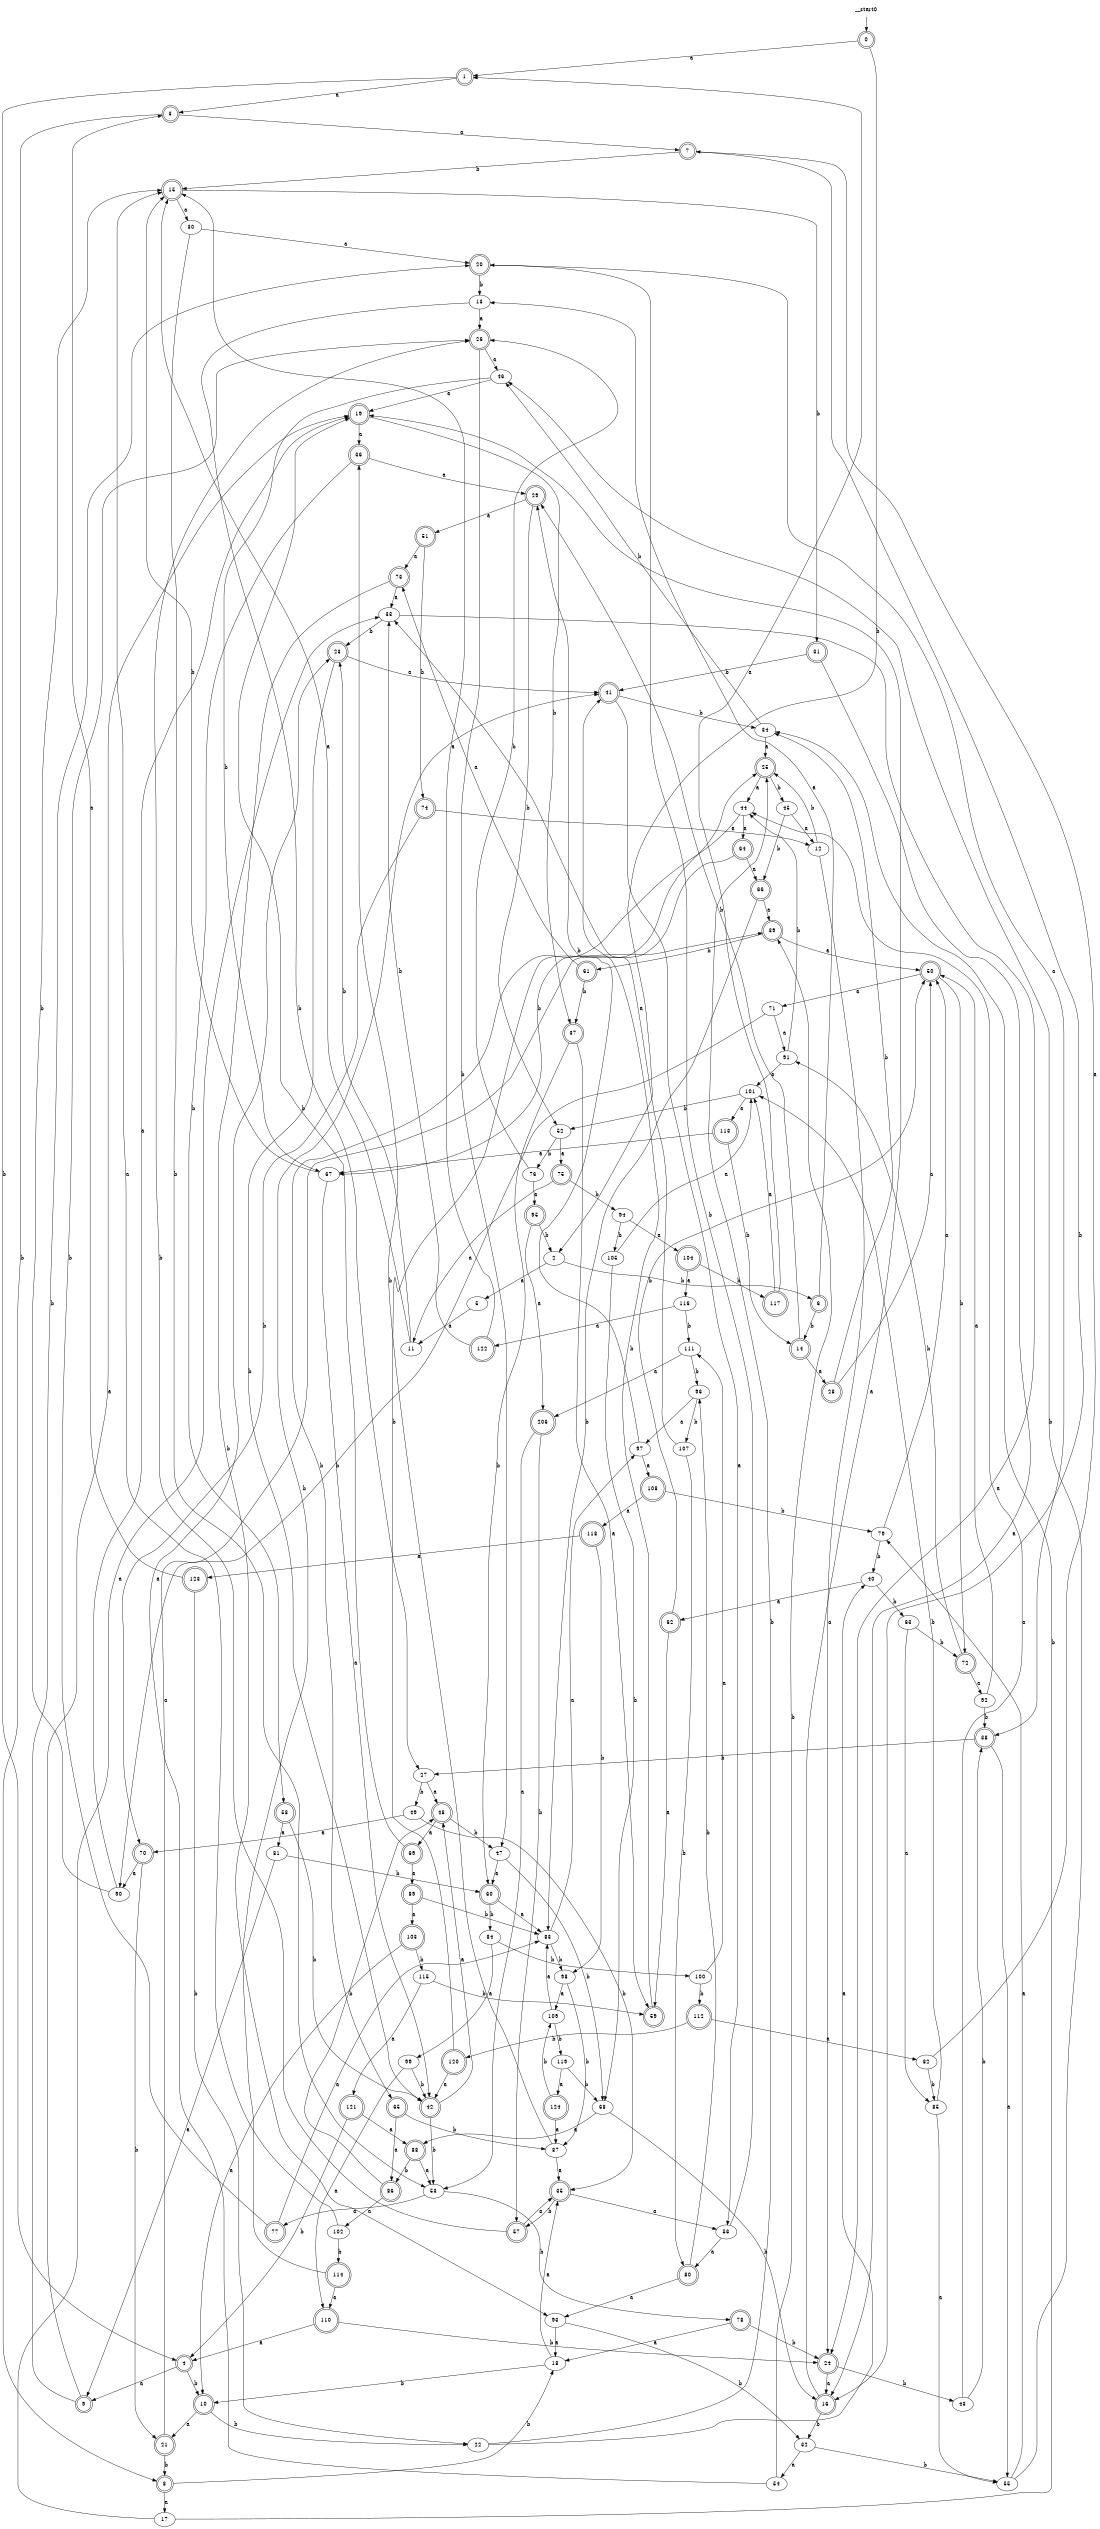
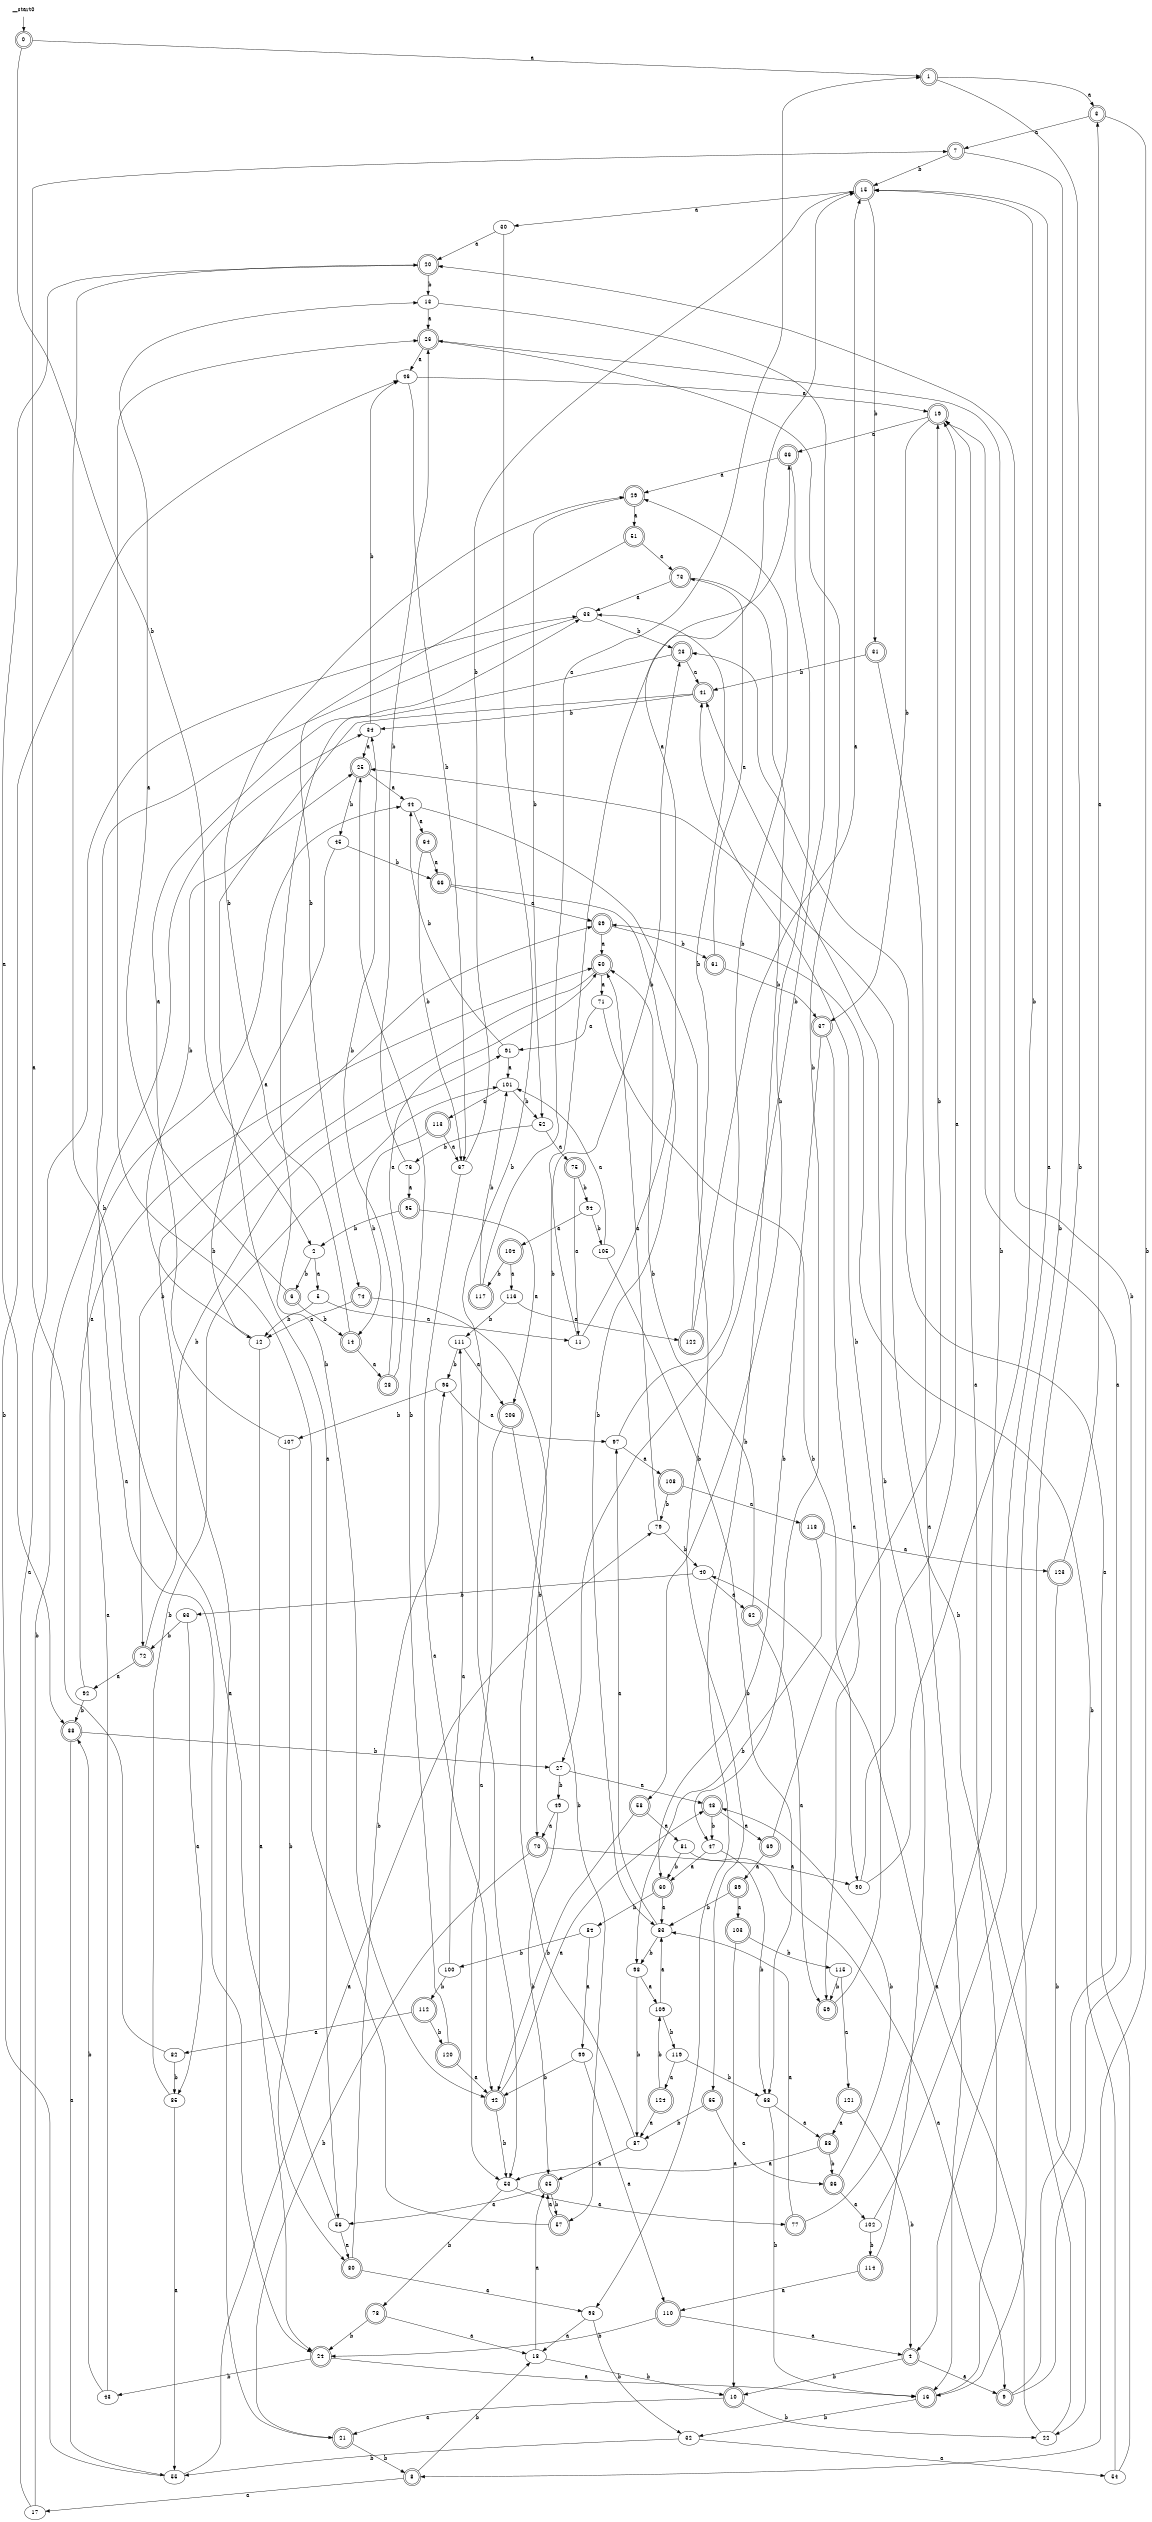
(771, 1195) -> (492, 1188)
none -> (288, 1316)
